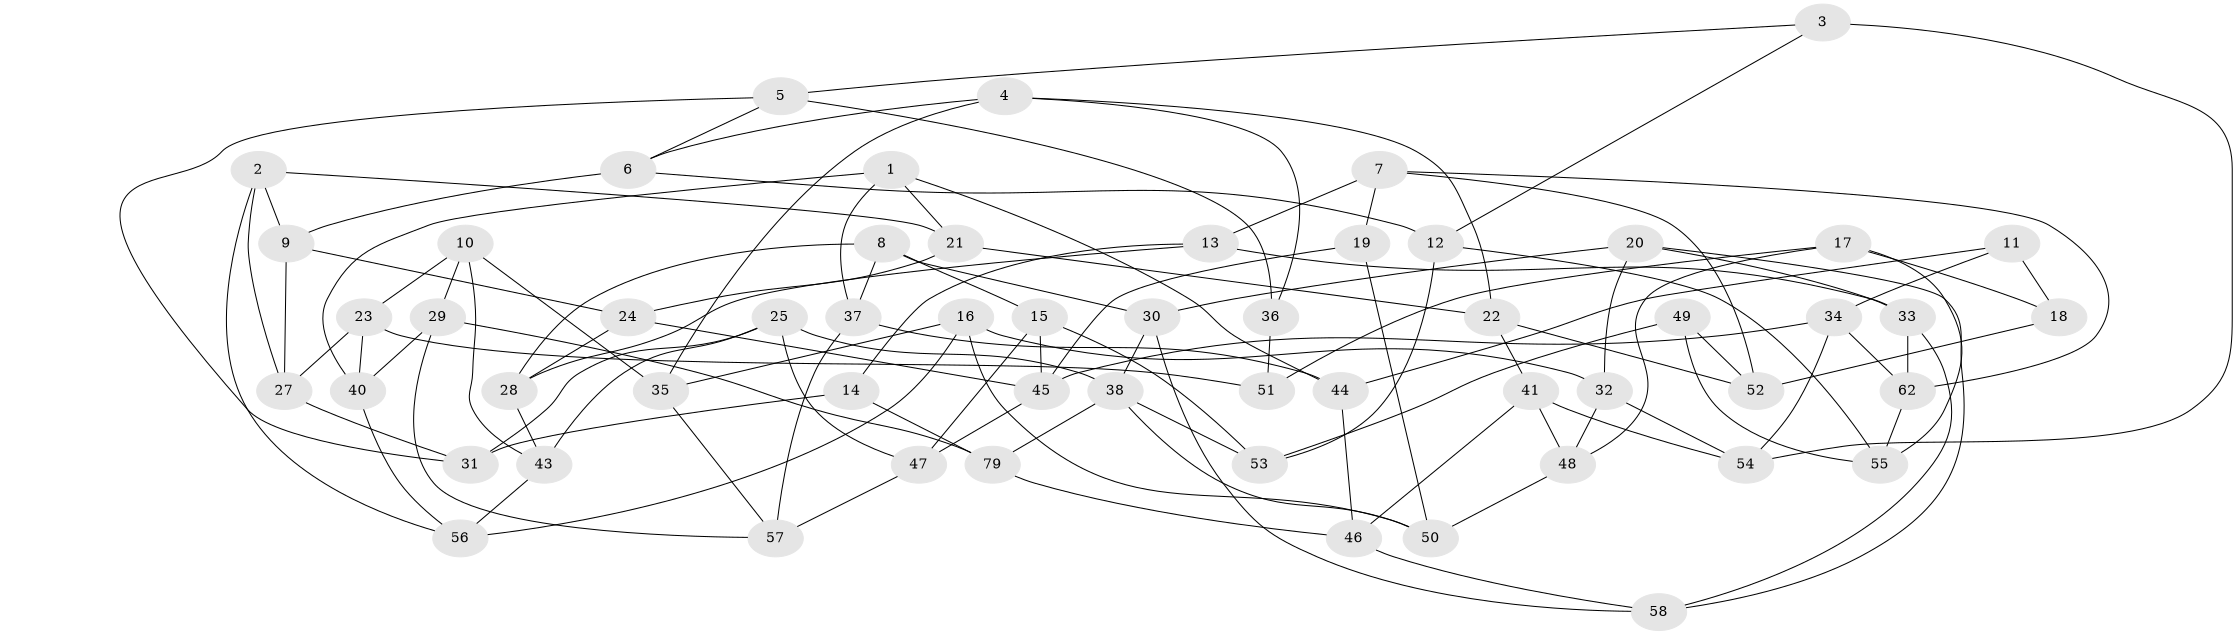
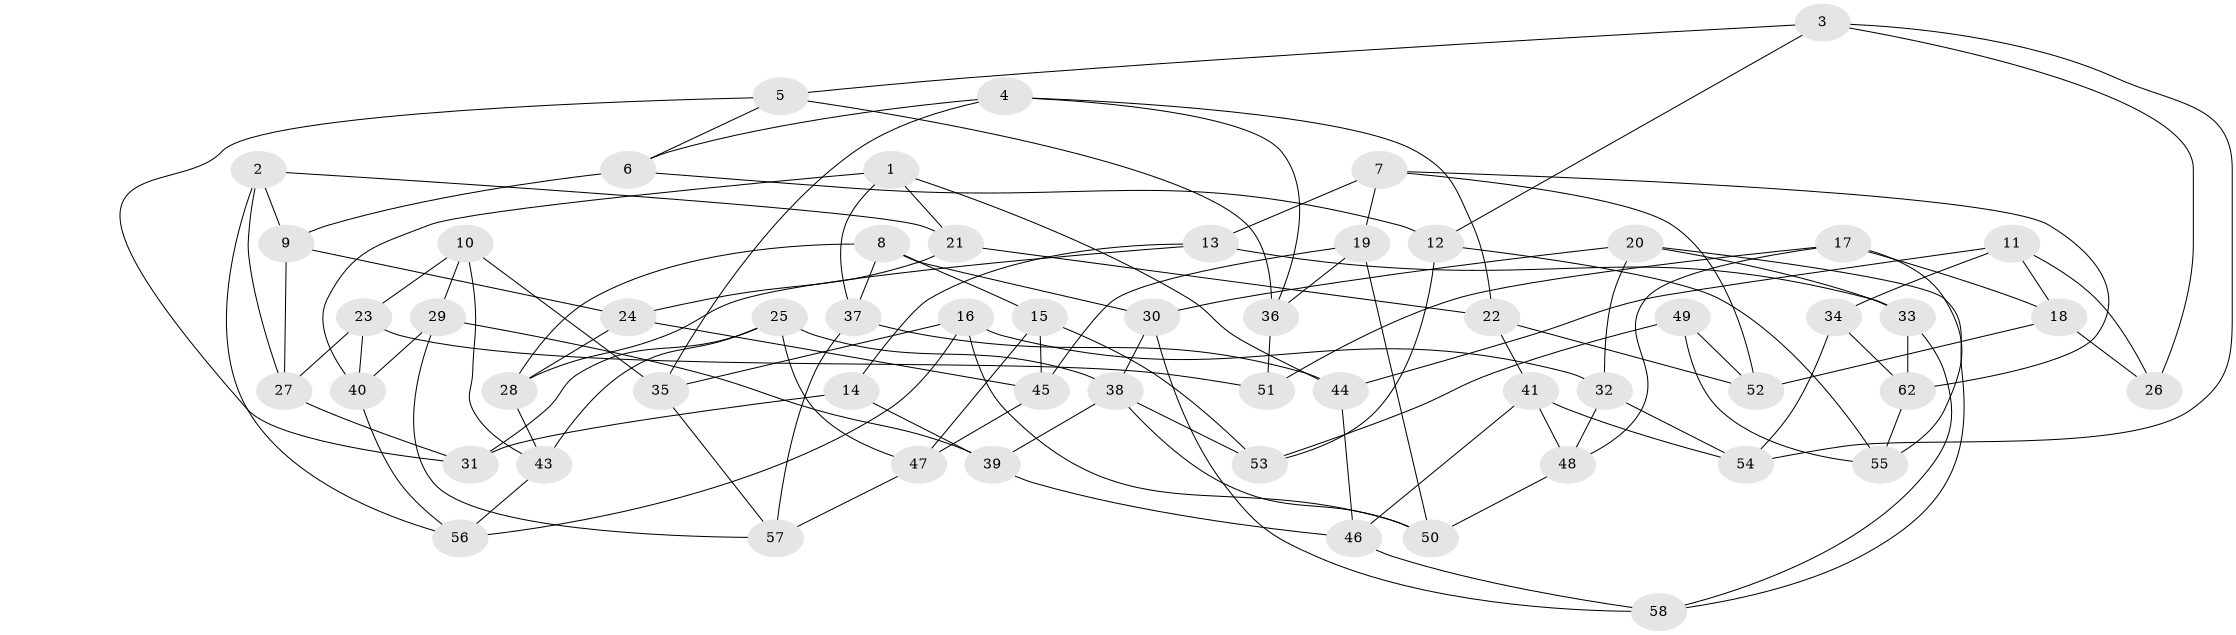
none -> (1320, 278)
(1434, 341) -> none
none -> (2154, 391)
(993, 465) -> (993, 465)
